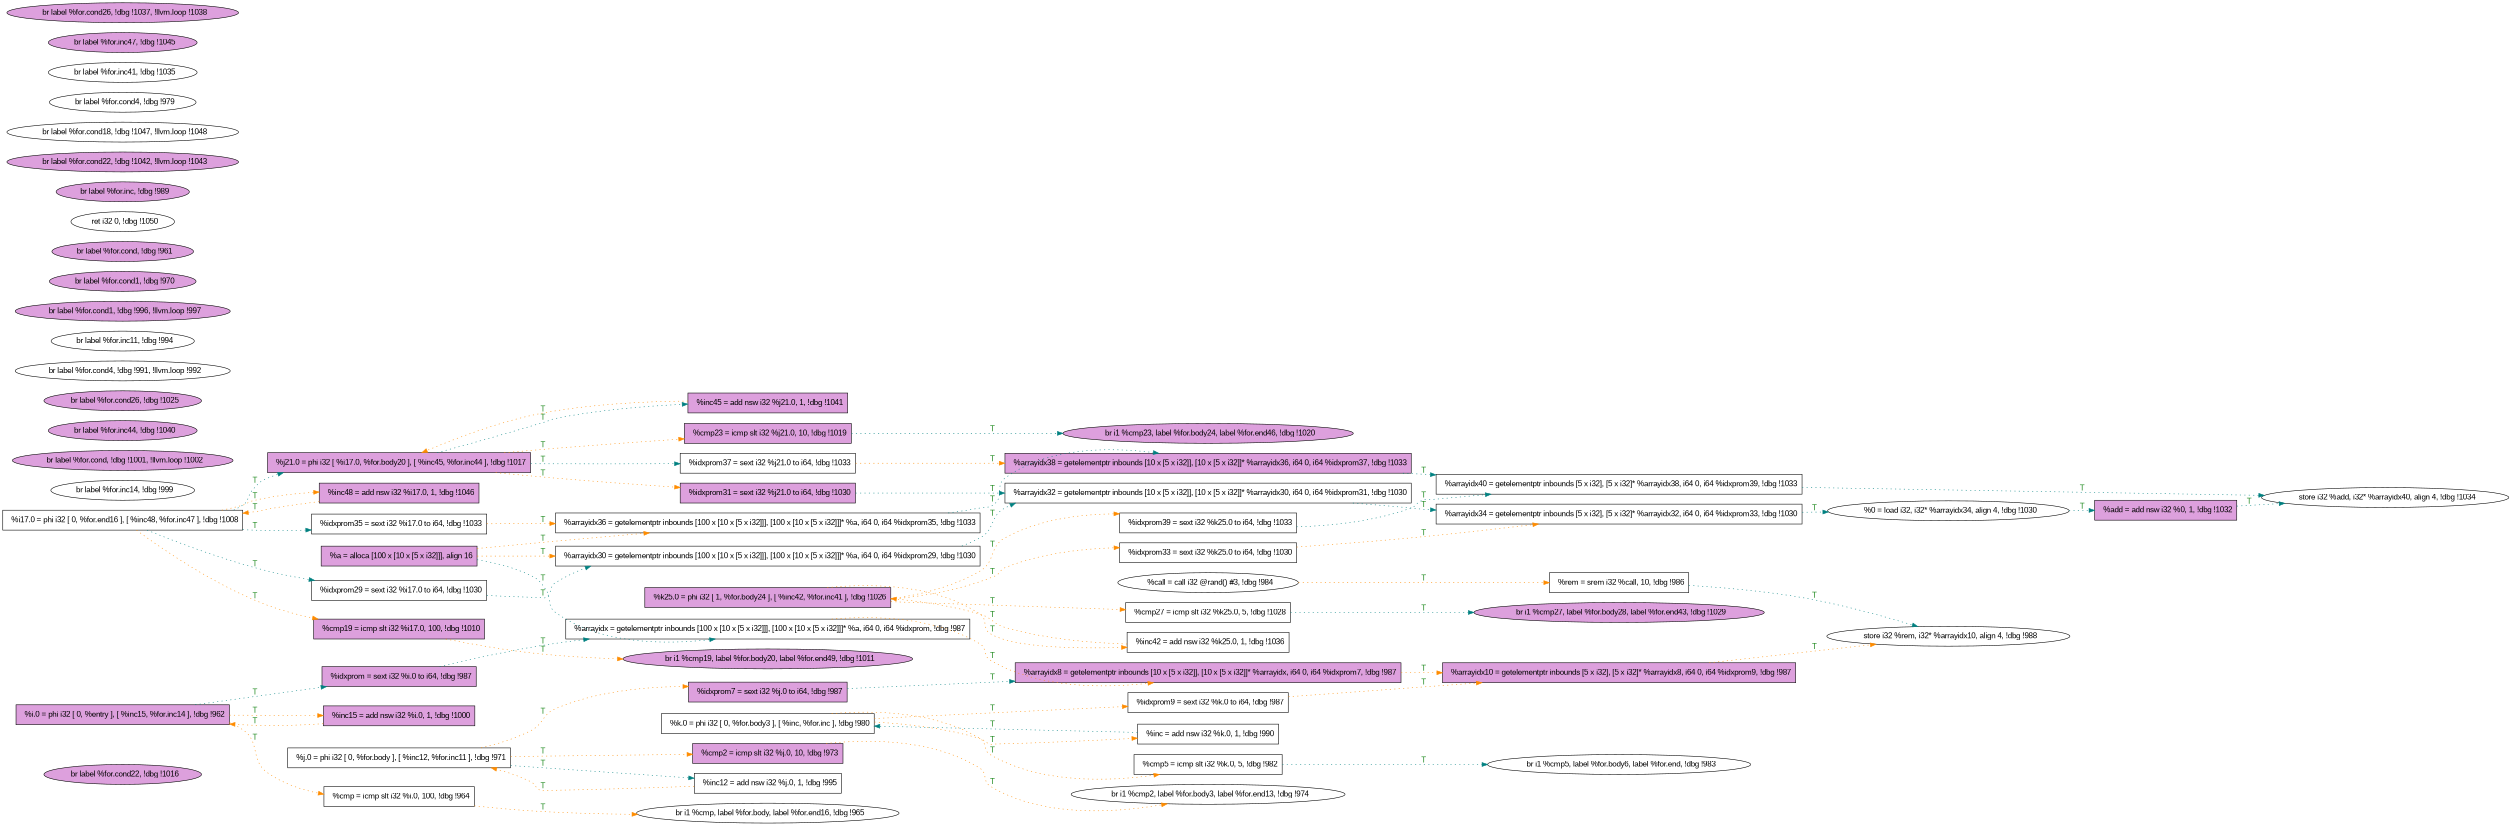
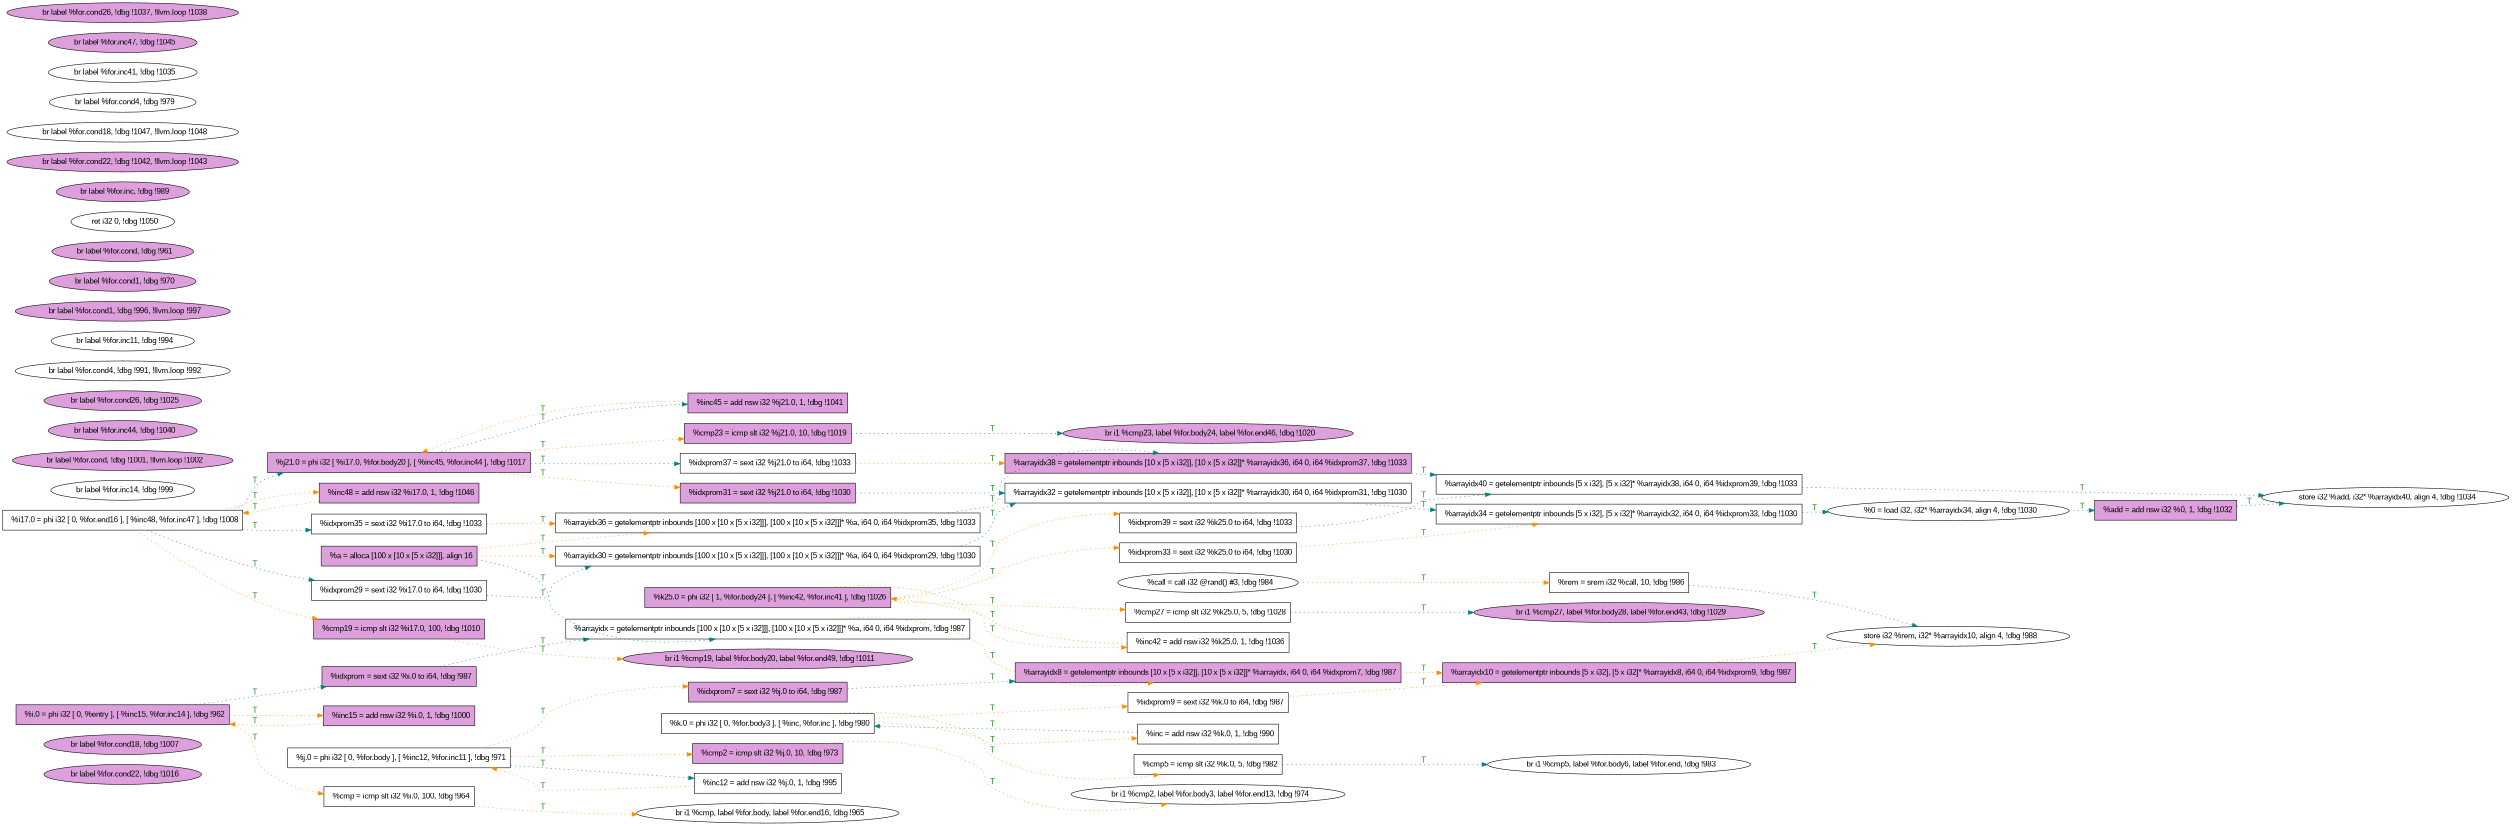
none -> (123, 745)
